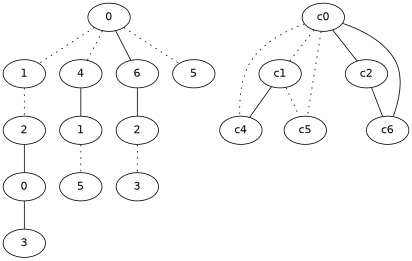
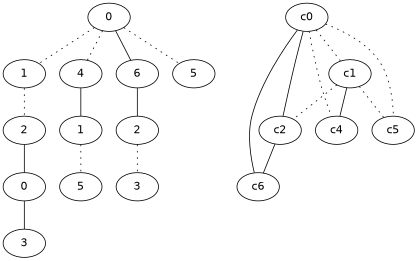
none -> (315, 102)
